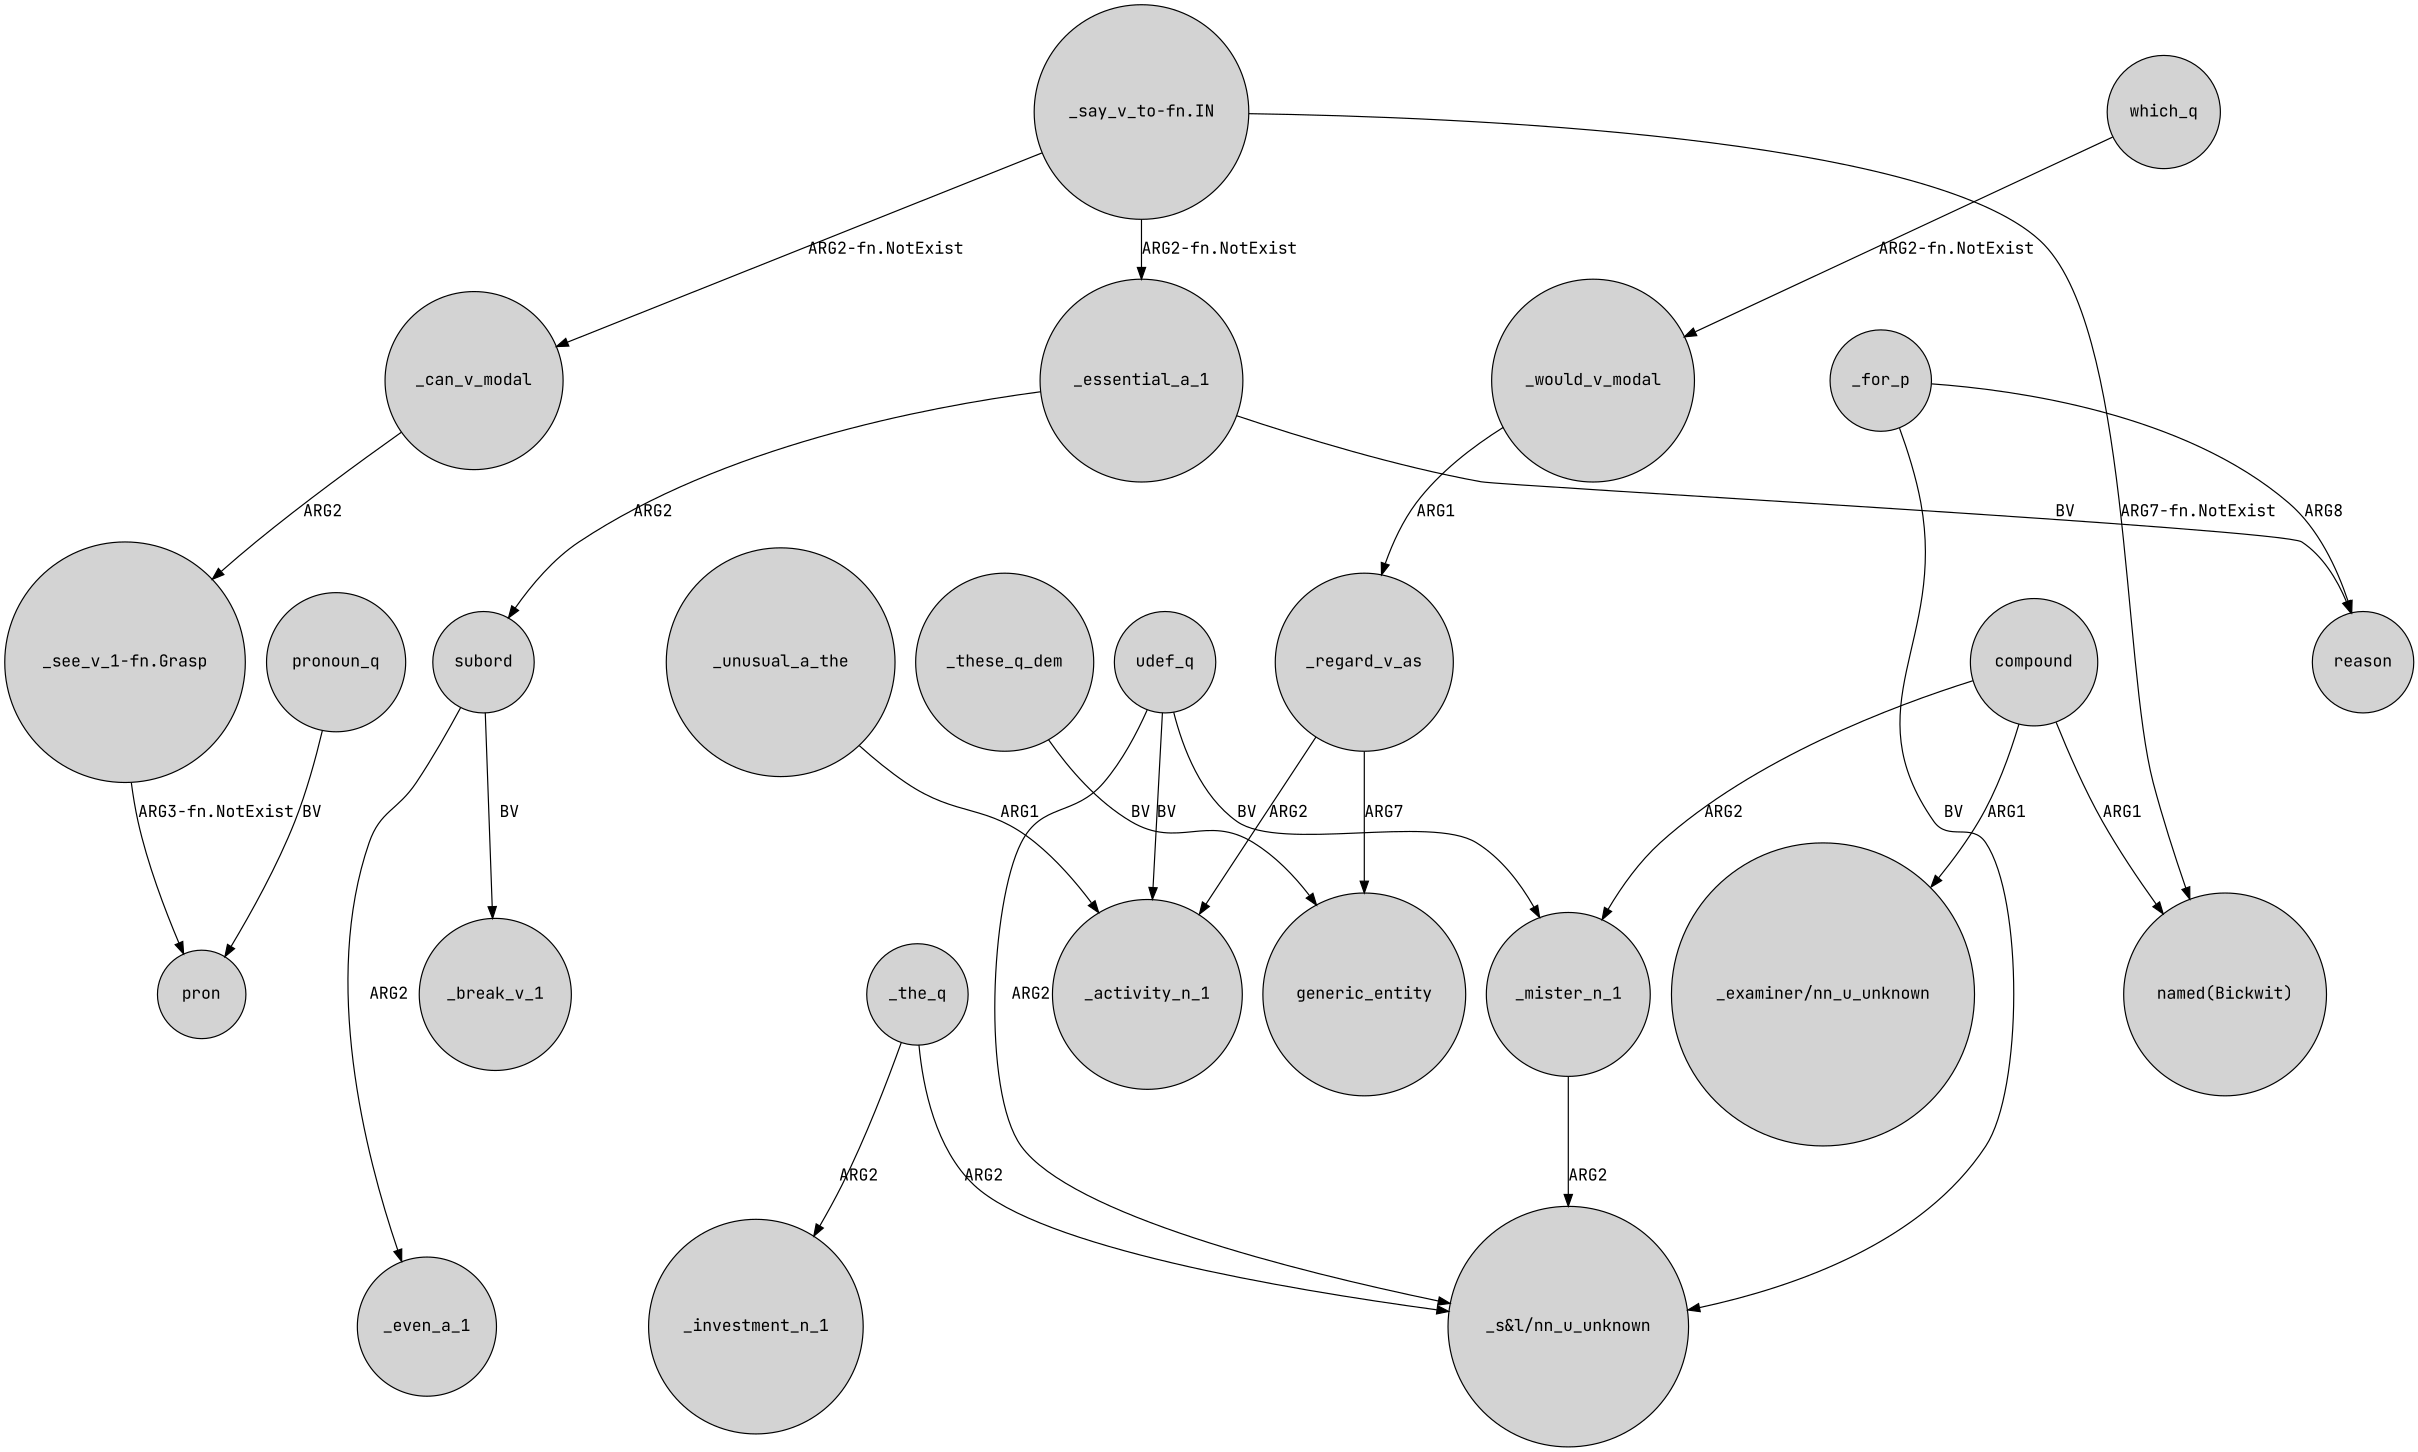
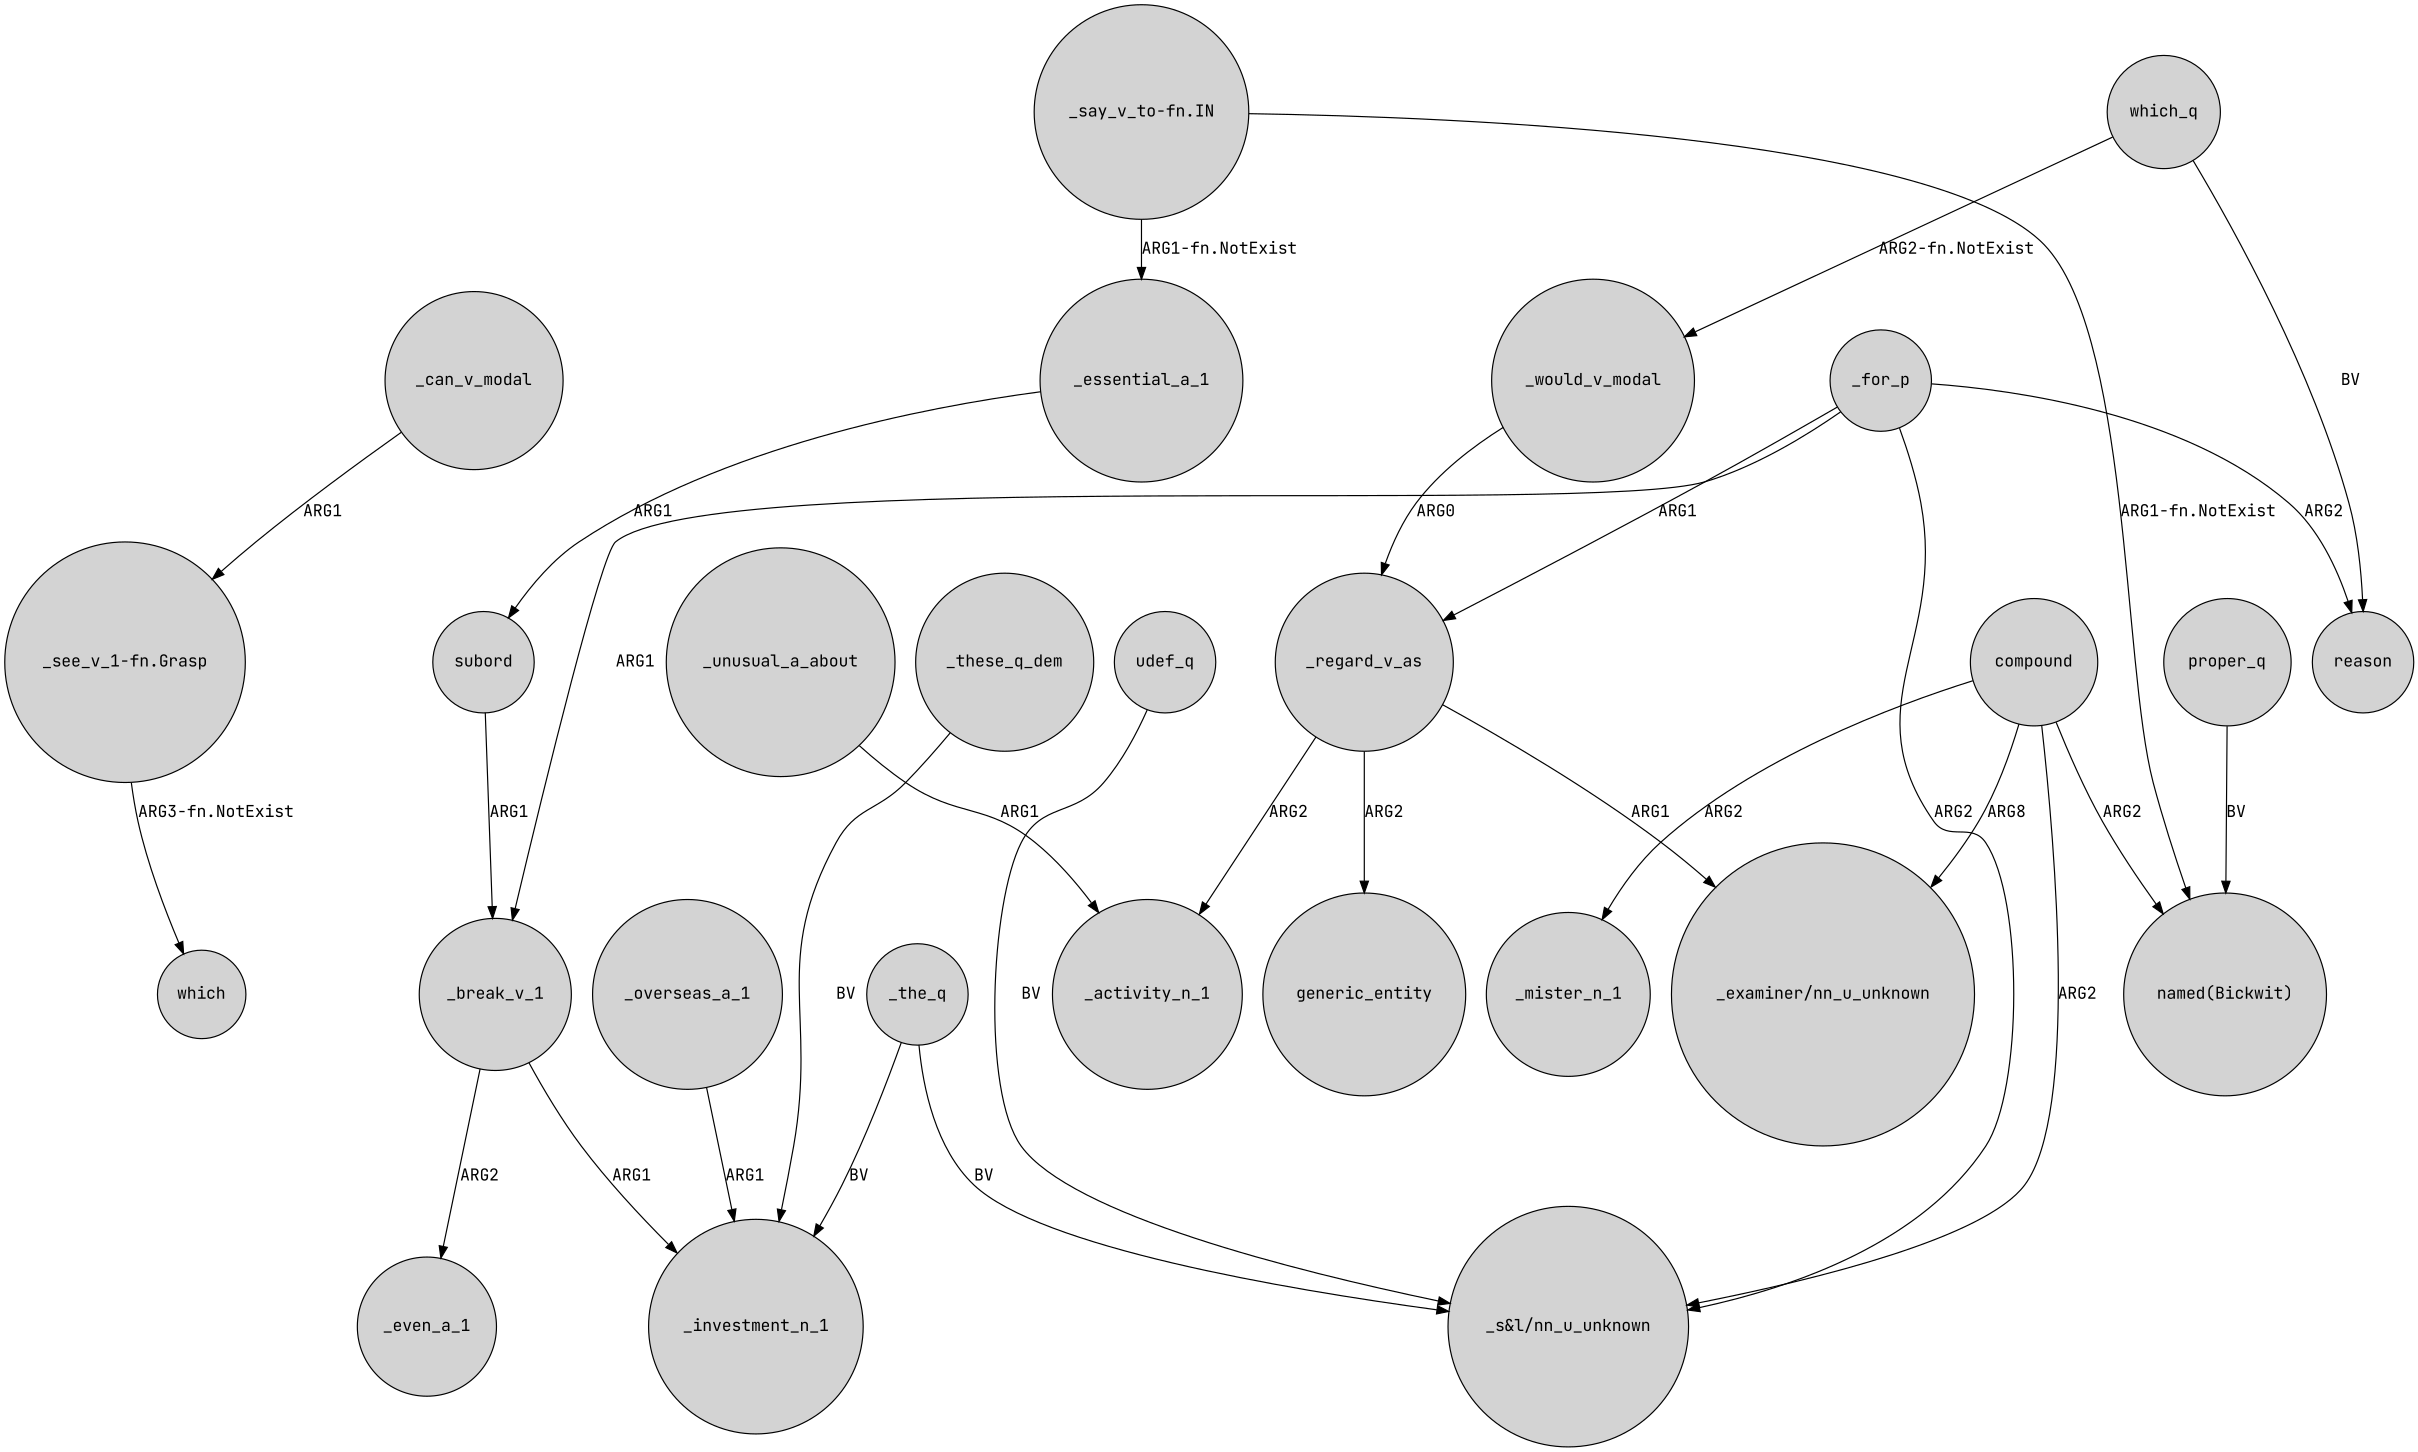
(805, 248) -> none
(1220, 249) -> (1220, 249)
none -> (1045, 497)
(1803, 503) -> (2302, 372)
(323, 512) -> (323, 512)
(653, 512) -> (653, 512)
(1436, 512) -> (1436, 512)
(2199, 512) -> (2199, 512)
(2324, 512) -> (2324, 512)
none -> (1647, 513)
(336, 662) -> none
(781, 662) -> (781, 662)
none -> (2227, 662)
none -> (1579, 785)
(1158, 800) -> none
(509, 813) -> (509, 813)
(1384, 813) -> (1384, 813)
(1954, 813) -> (1954, 813)
(2007, 813) -> (2007, 813)
(2122, 813) -> (2122, 813)
(1172, 833) -> (802, 944)
(1336, 834) -> none
(349, 966) -> (462, 1158)
(202, 994) -> (202, 994)
none -> (688, 994)
(1031, 994) -> (1031, 994)
(1568, 1135) -> (2045, 1132)
none -> (591, 1159)
(859, 1176) -> (859, 1176)
(984, 1176) -> (984, 1176)
